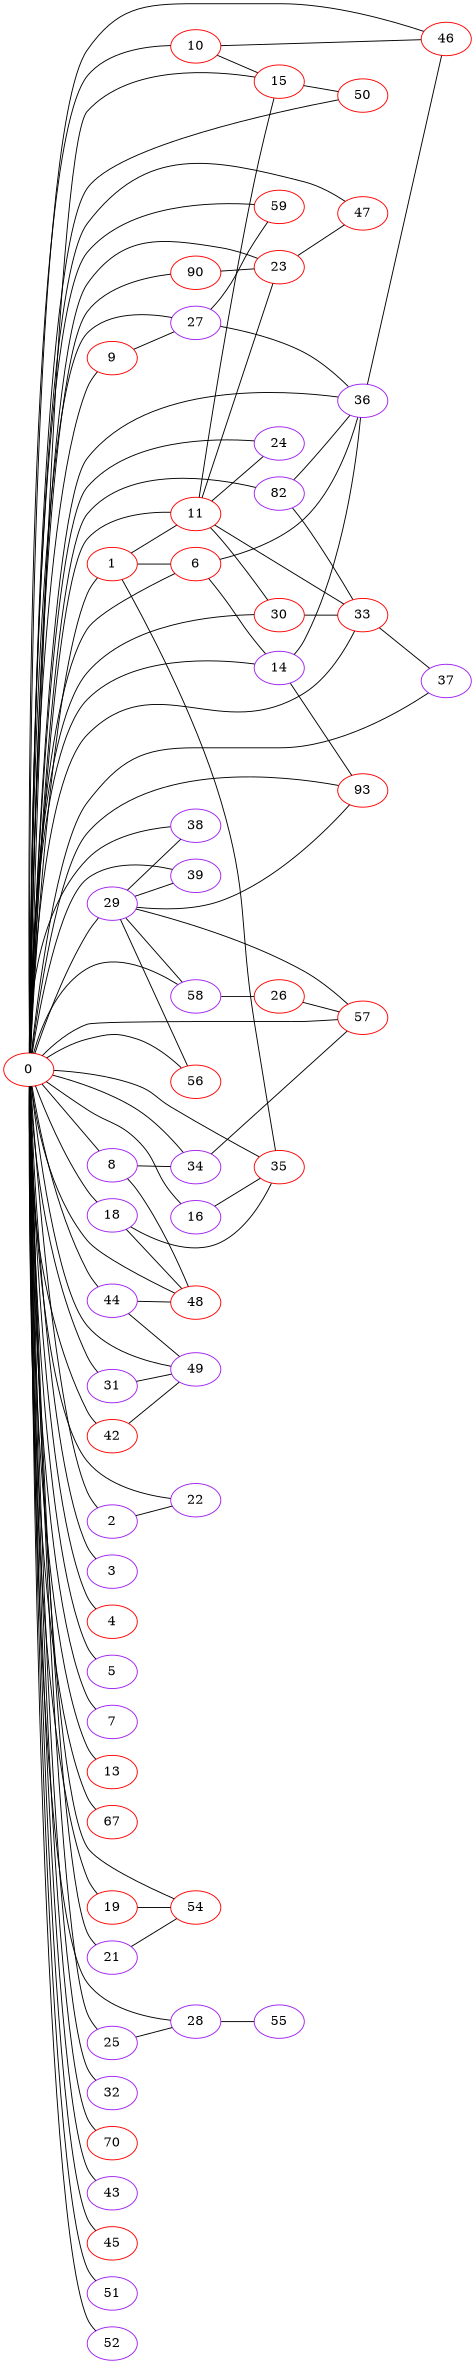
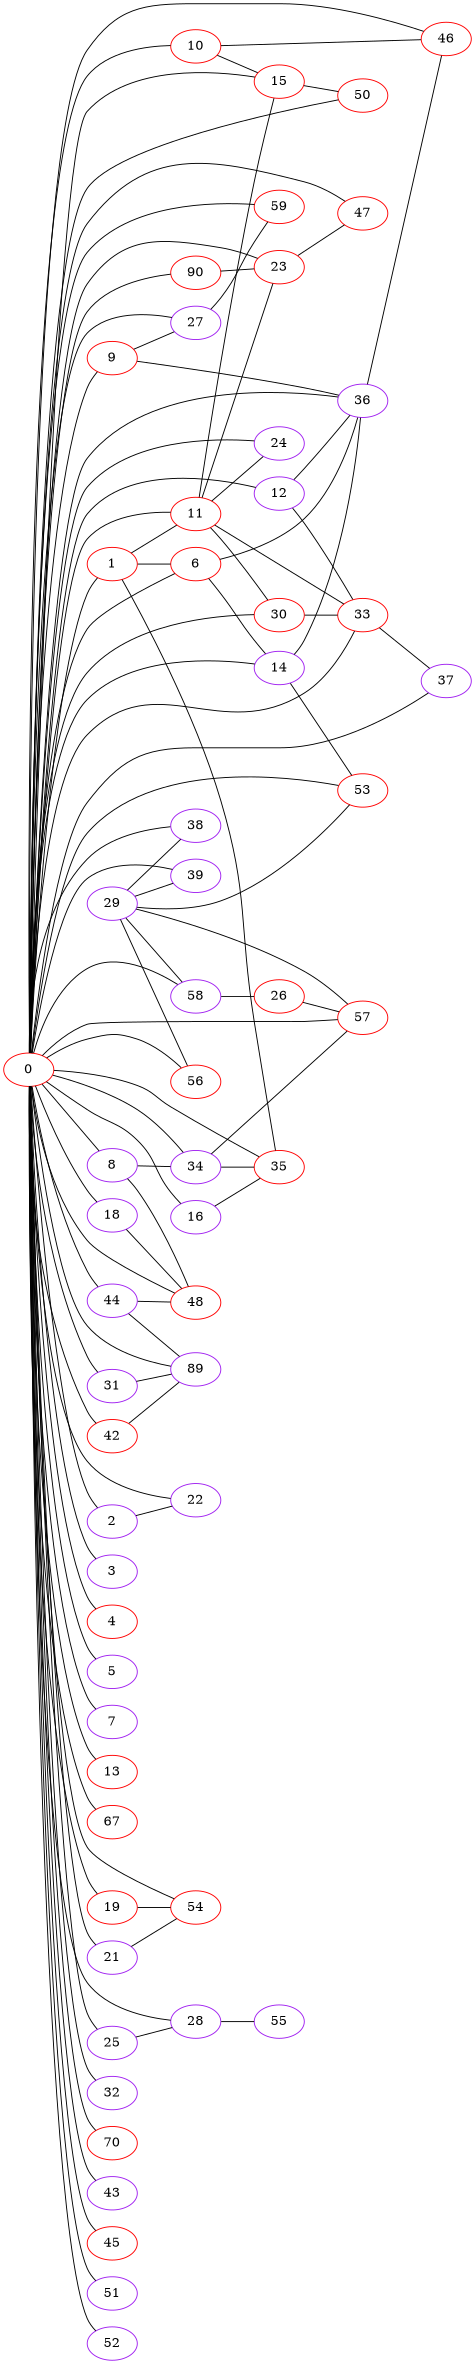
(290, 346) -> (233, 376)
(279, 494) -> (279, 494)
(363, 790) -> (363, 790)
(63, 980) -> none
(213, 1245) -> (238, 1167)
(196, 1369) -> (196, 1369)
